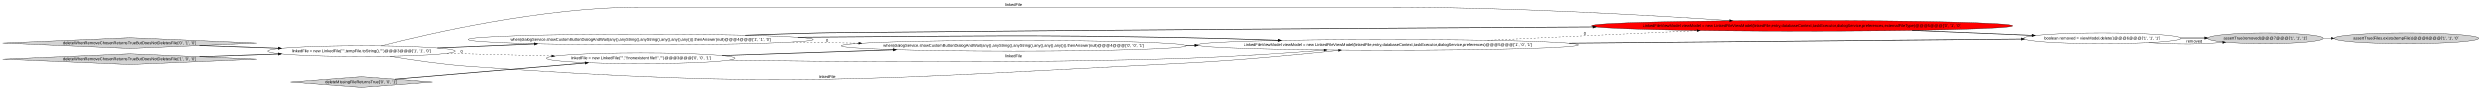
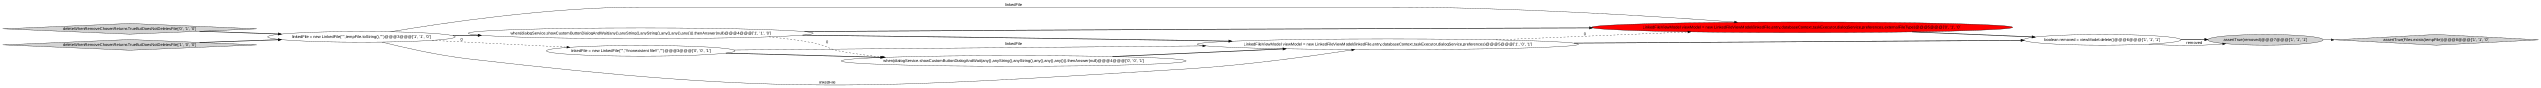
(2406, 38) -> (2436, 40)
(361, 82) -> none
